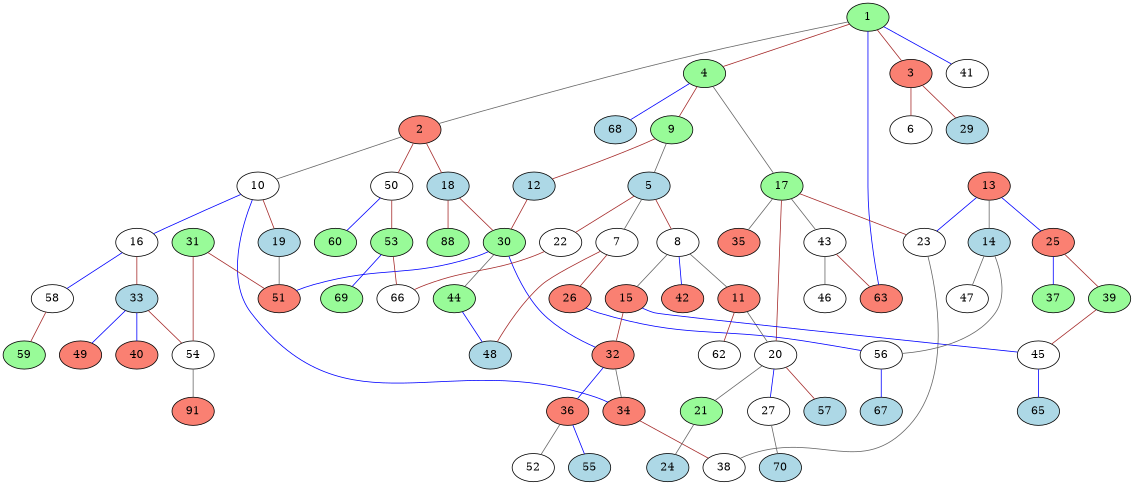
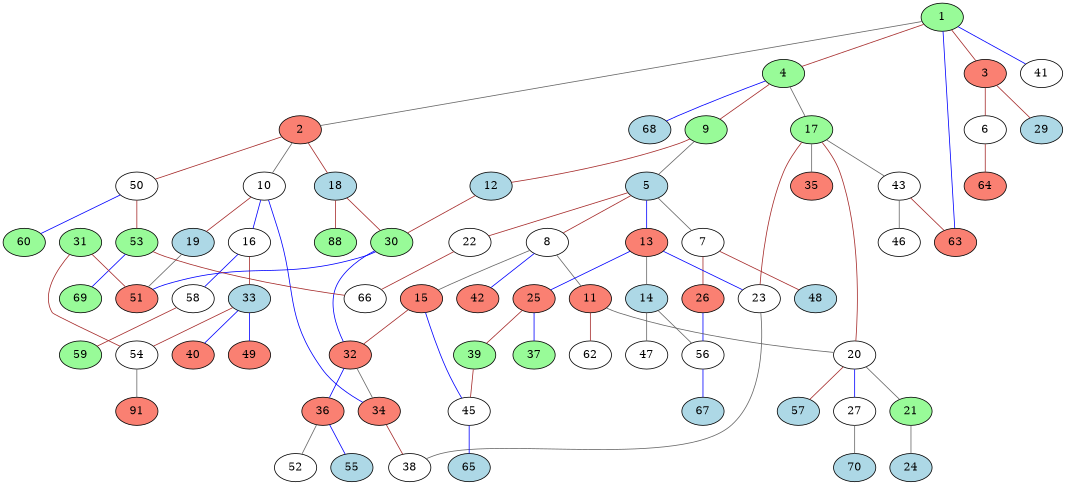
none -> (985, 186)
none -> (647, 214)
(454, 299) -> none
